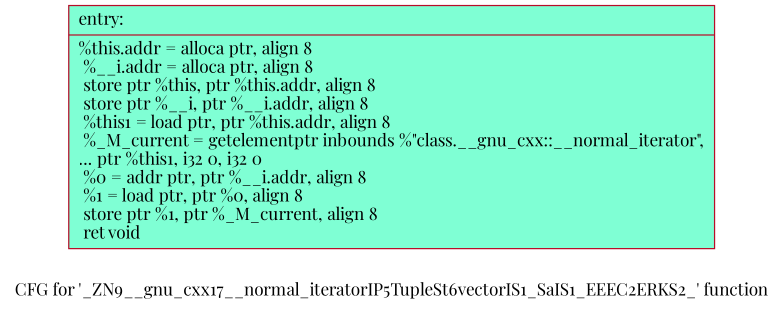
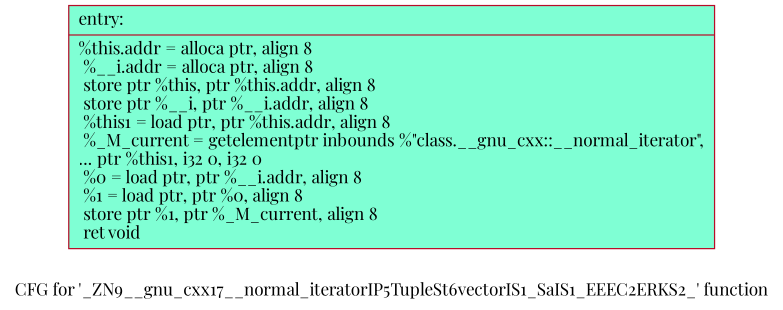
(223, 178) -> (221, 178)
